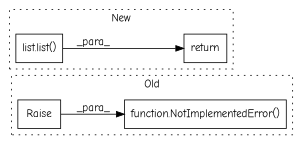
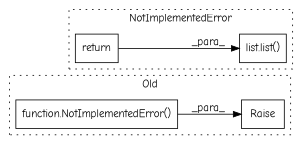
(121, 19) -> (181, 19)
(119, 48) -> (175, 48)
(89, 114) -> (205, 114)
